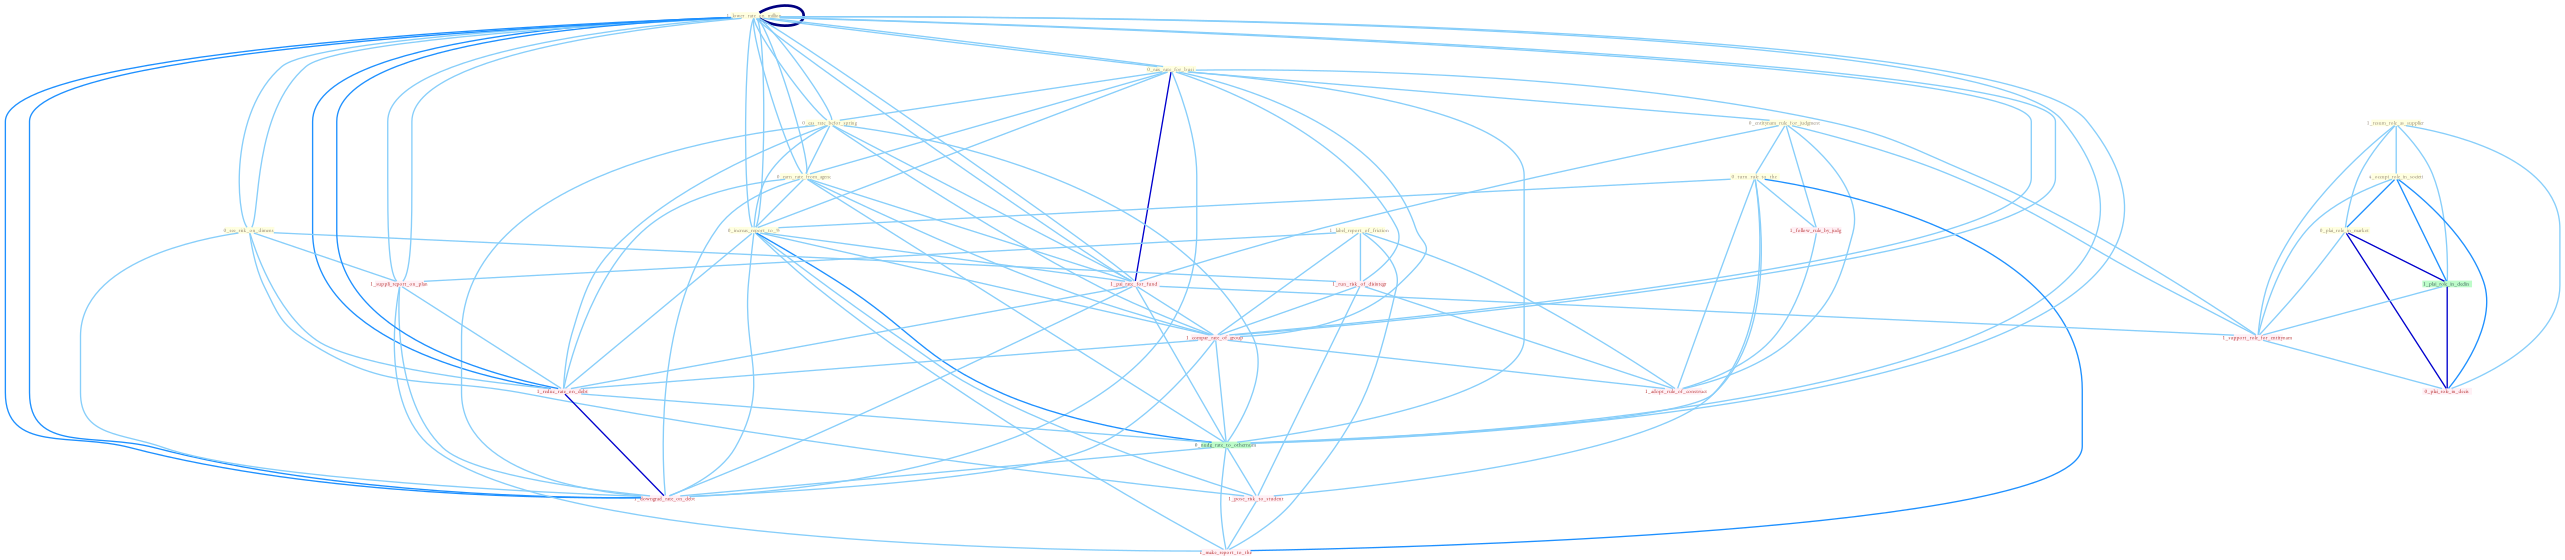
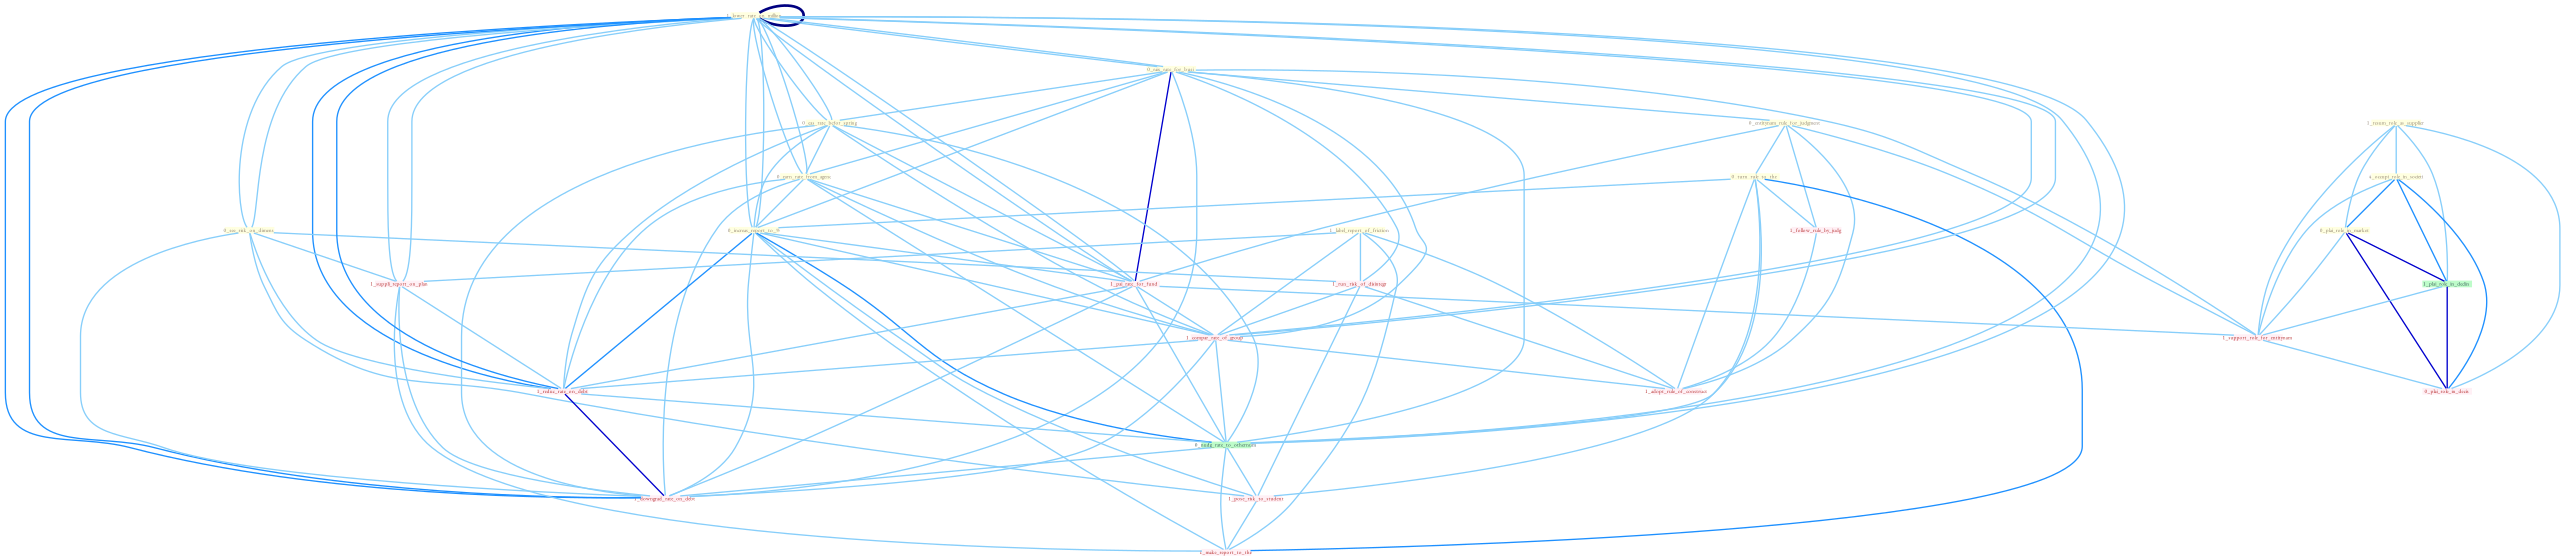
(659, 311) -> (659, 311)
